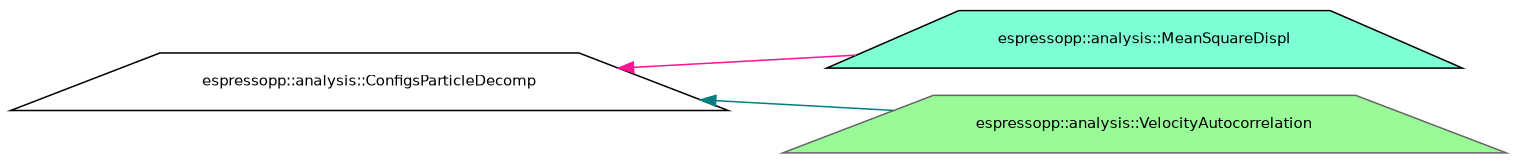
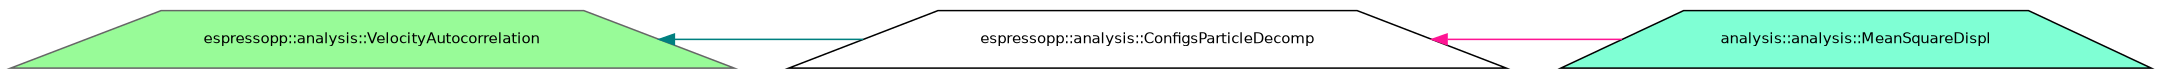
(1144, 39) -> (1856, 39)
(804, 106) -> (769, 39)
